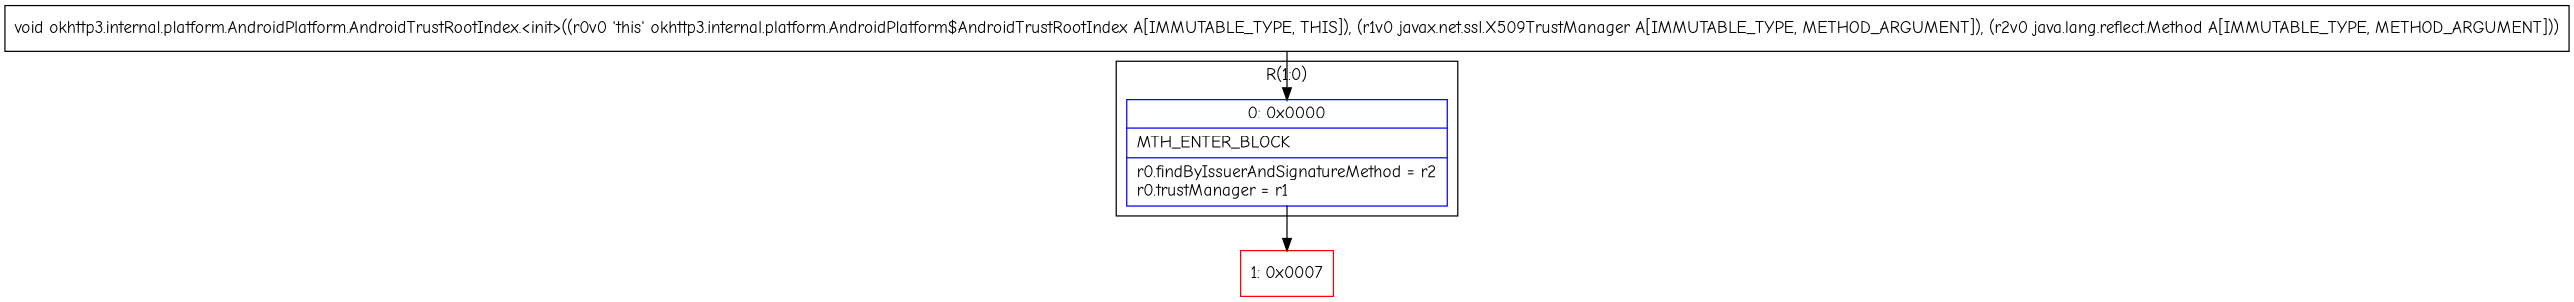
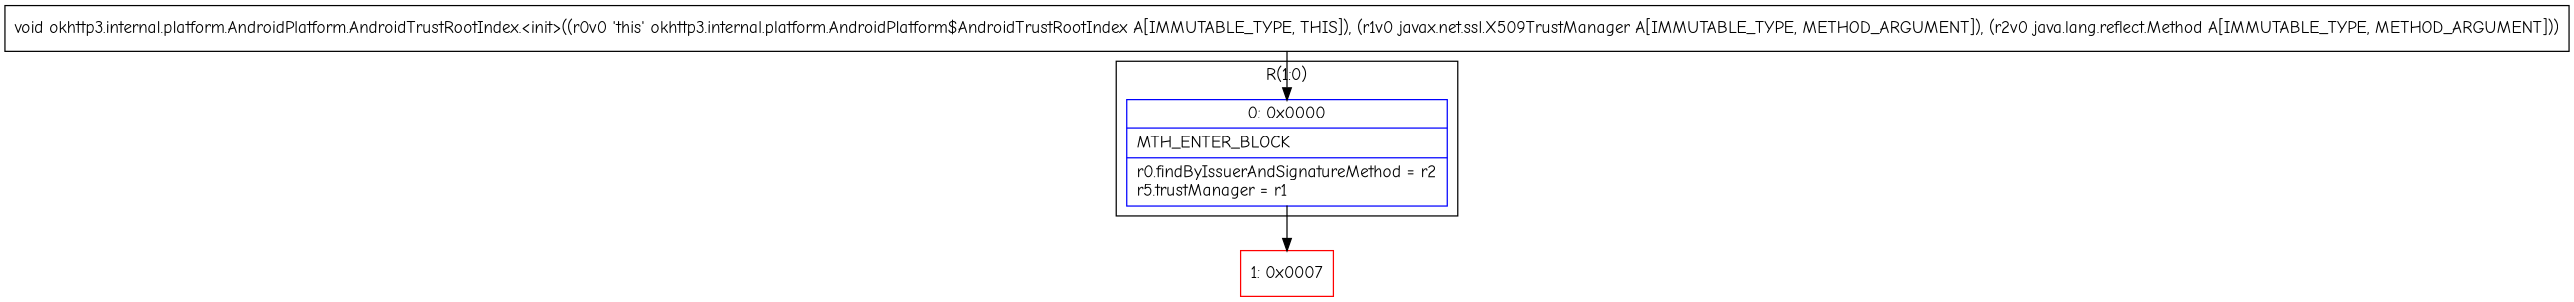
(1213, 191) -> (1212, 191)
